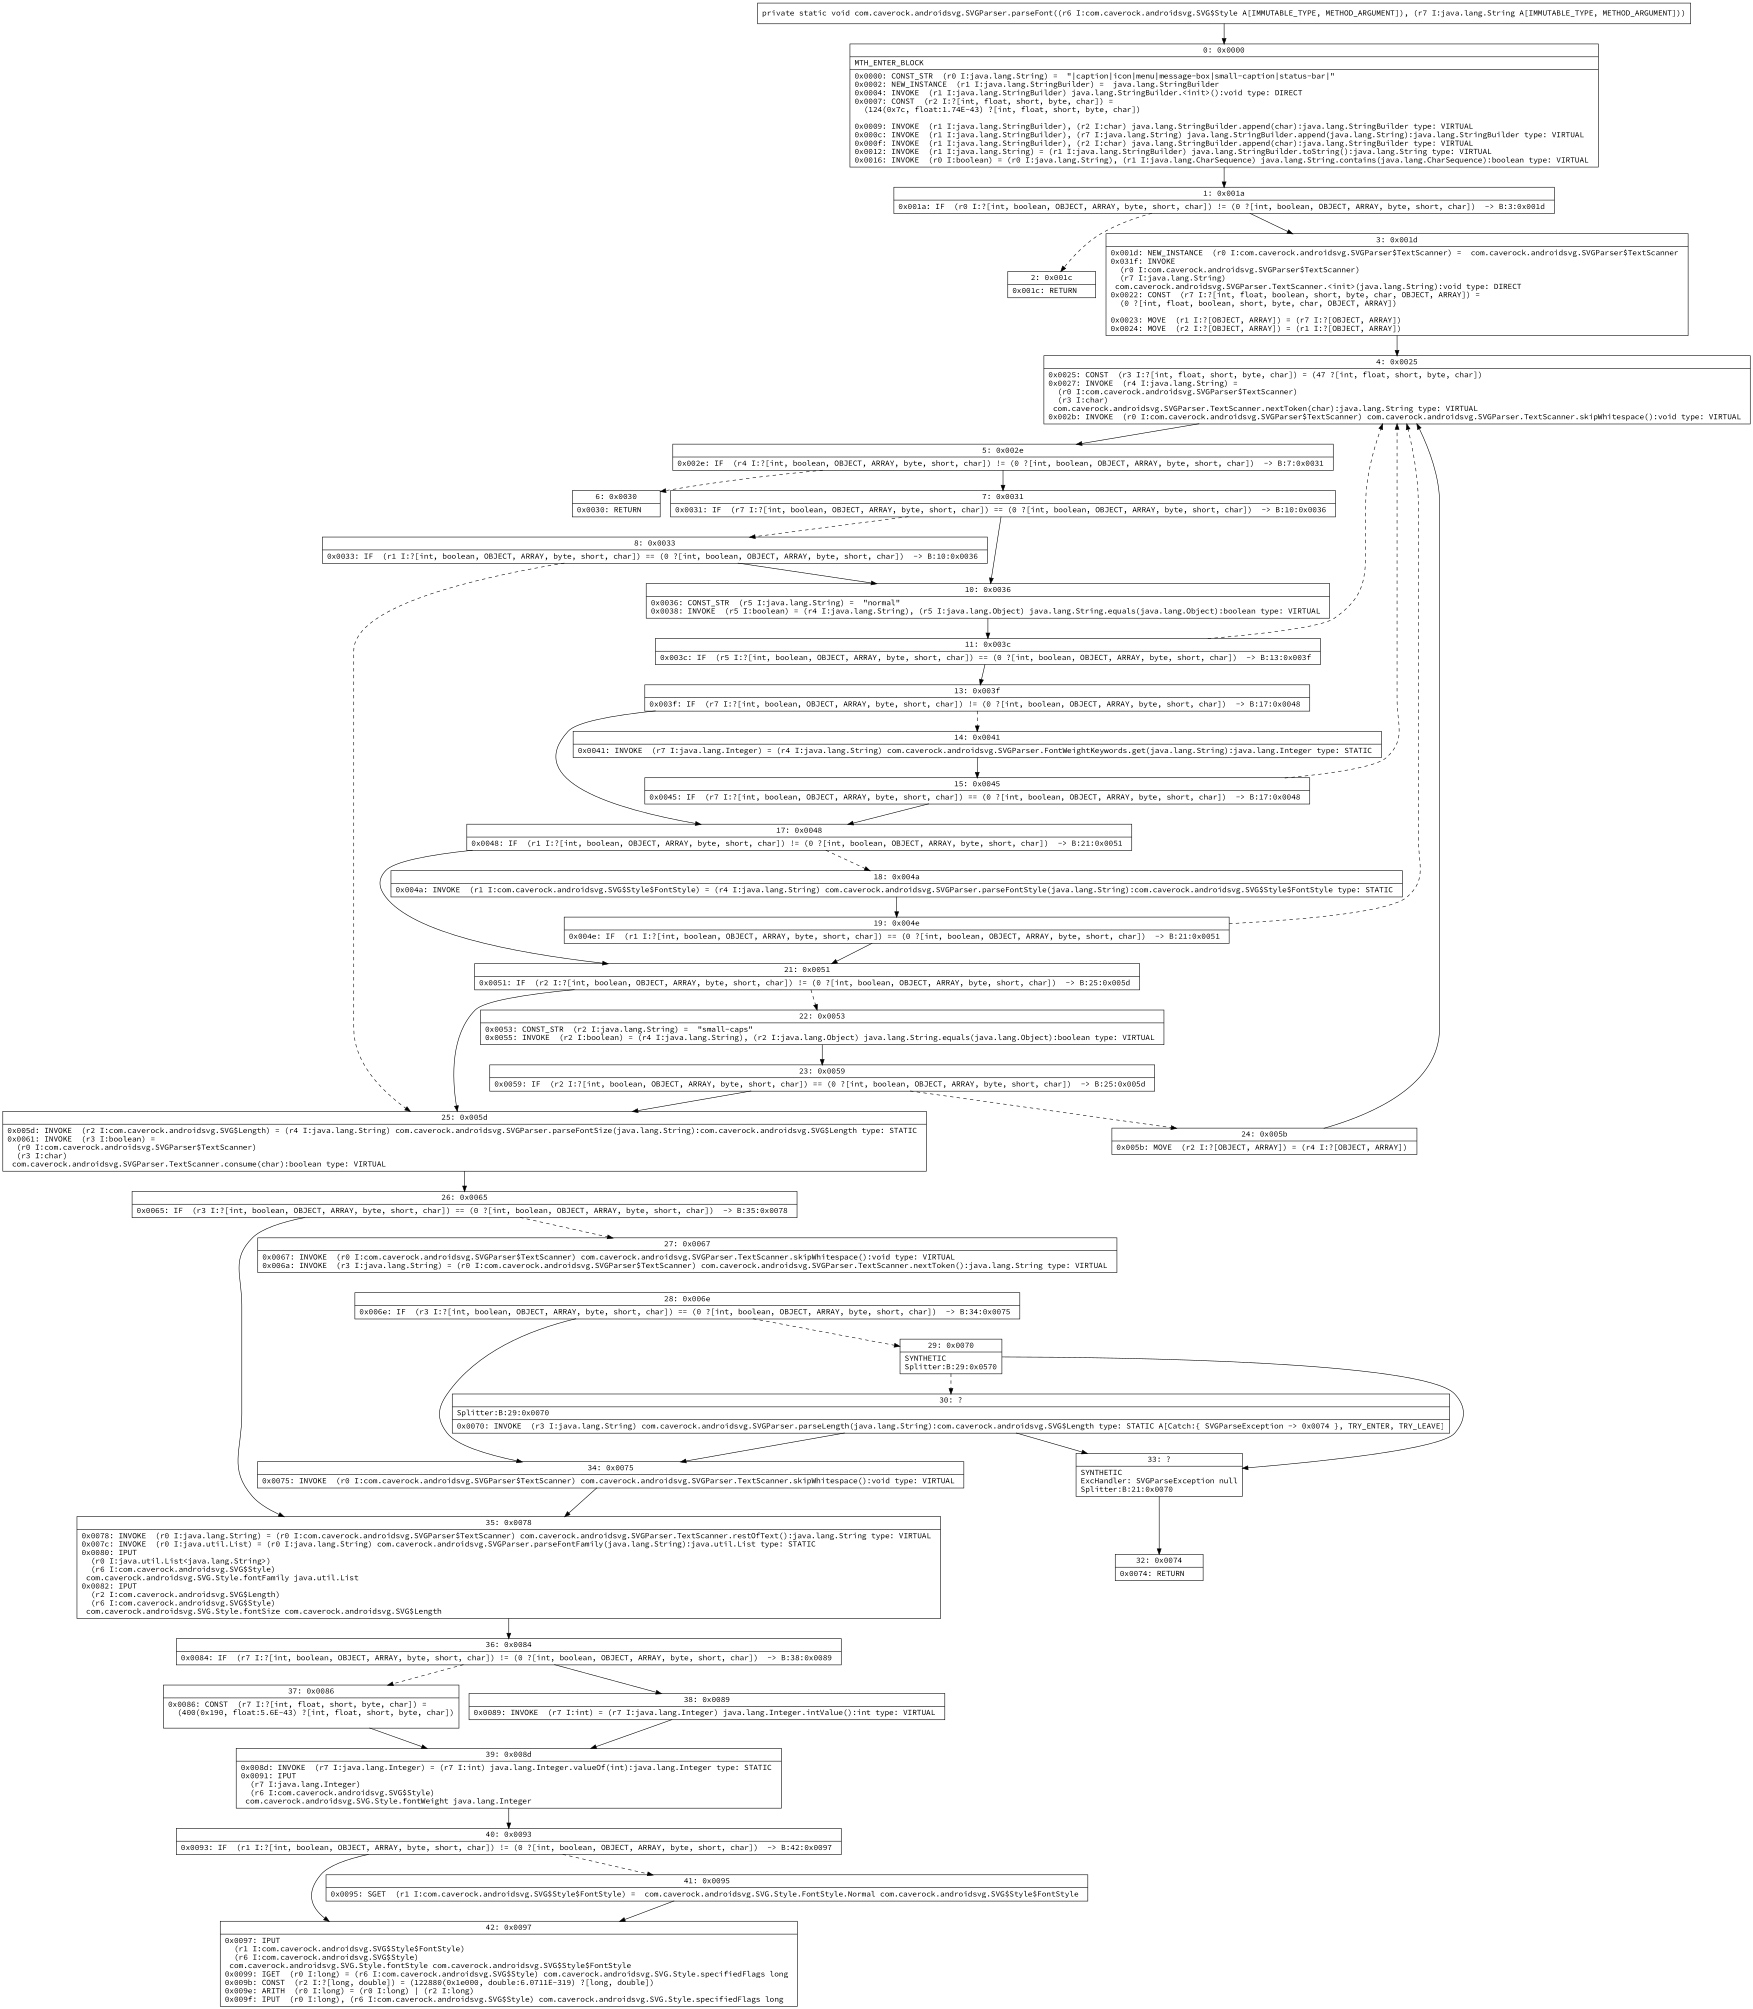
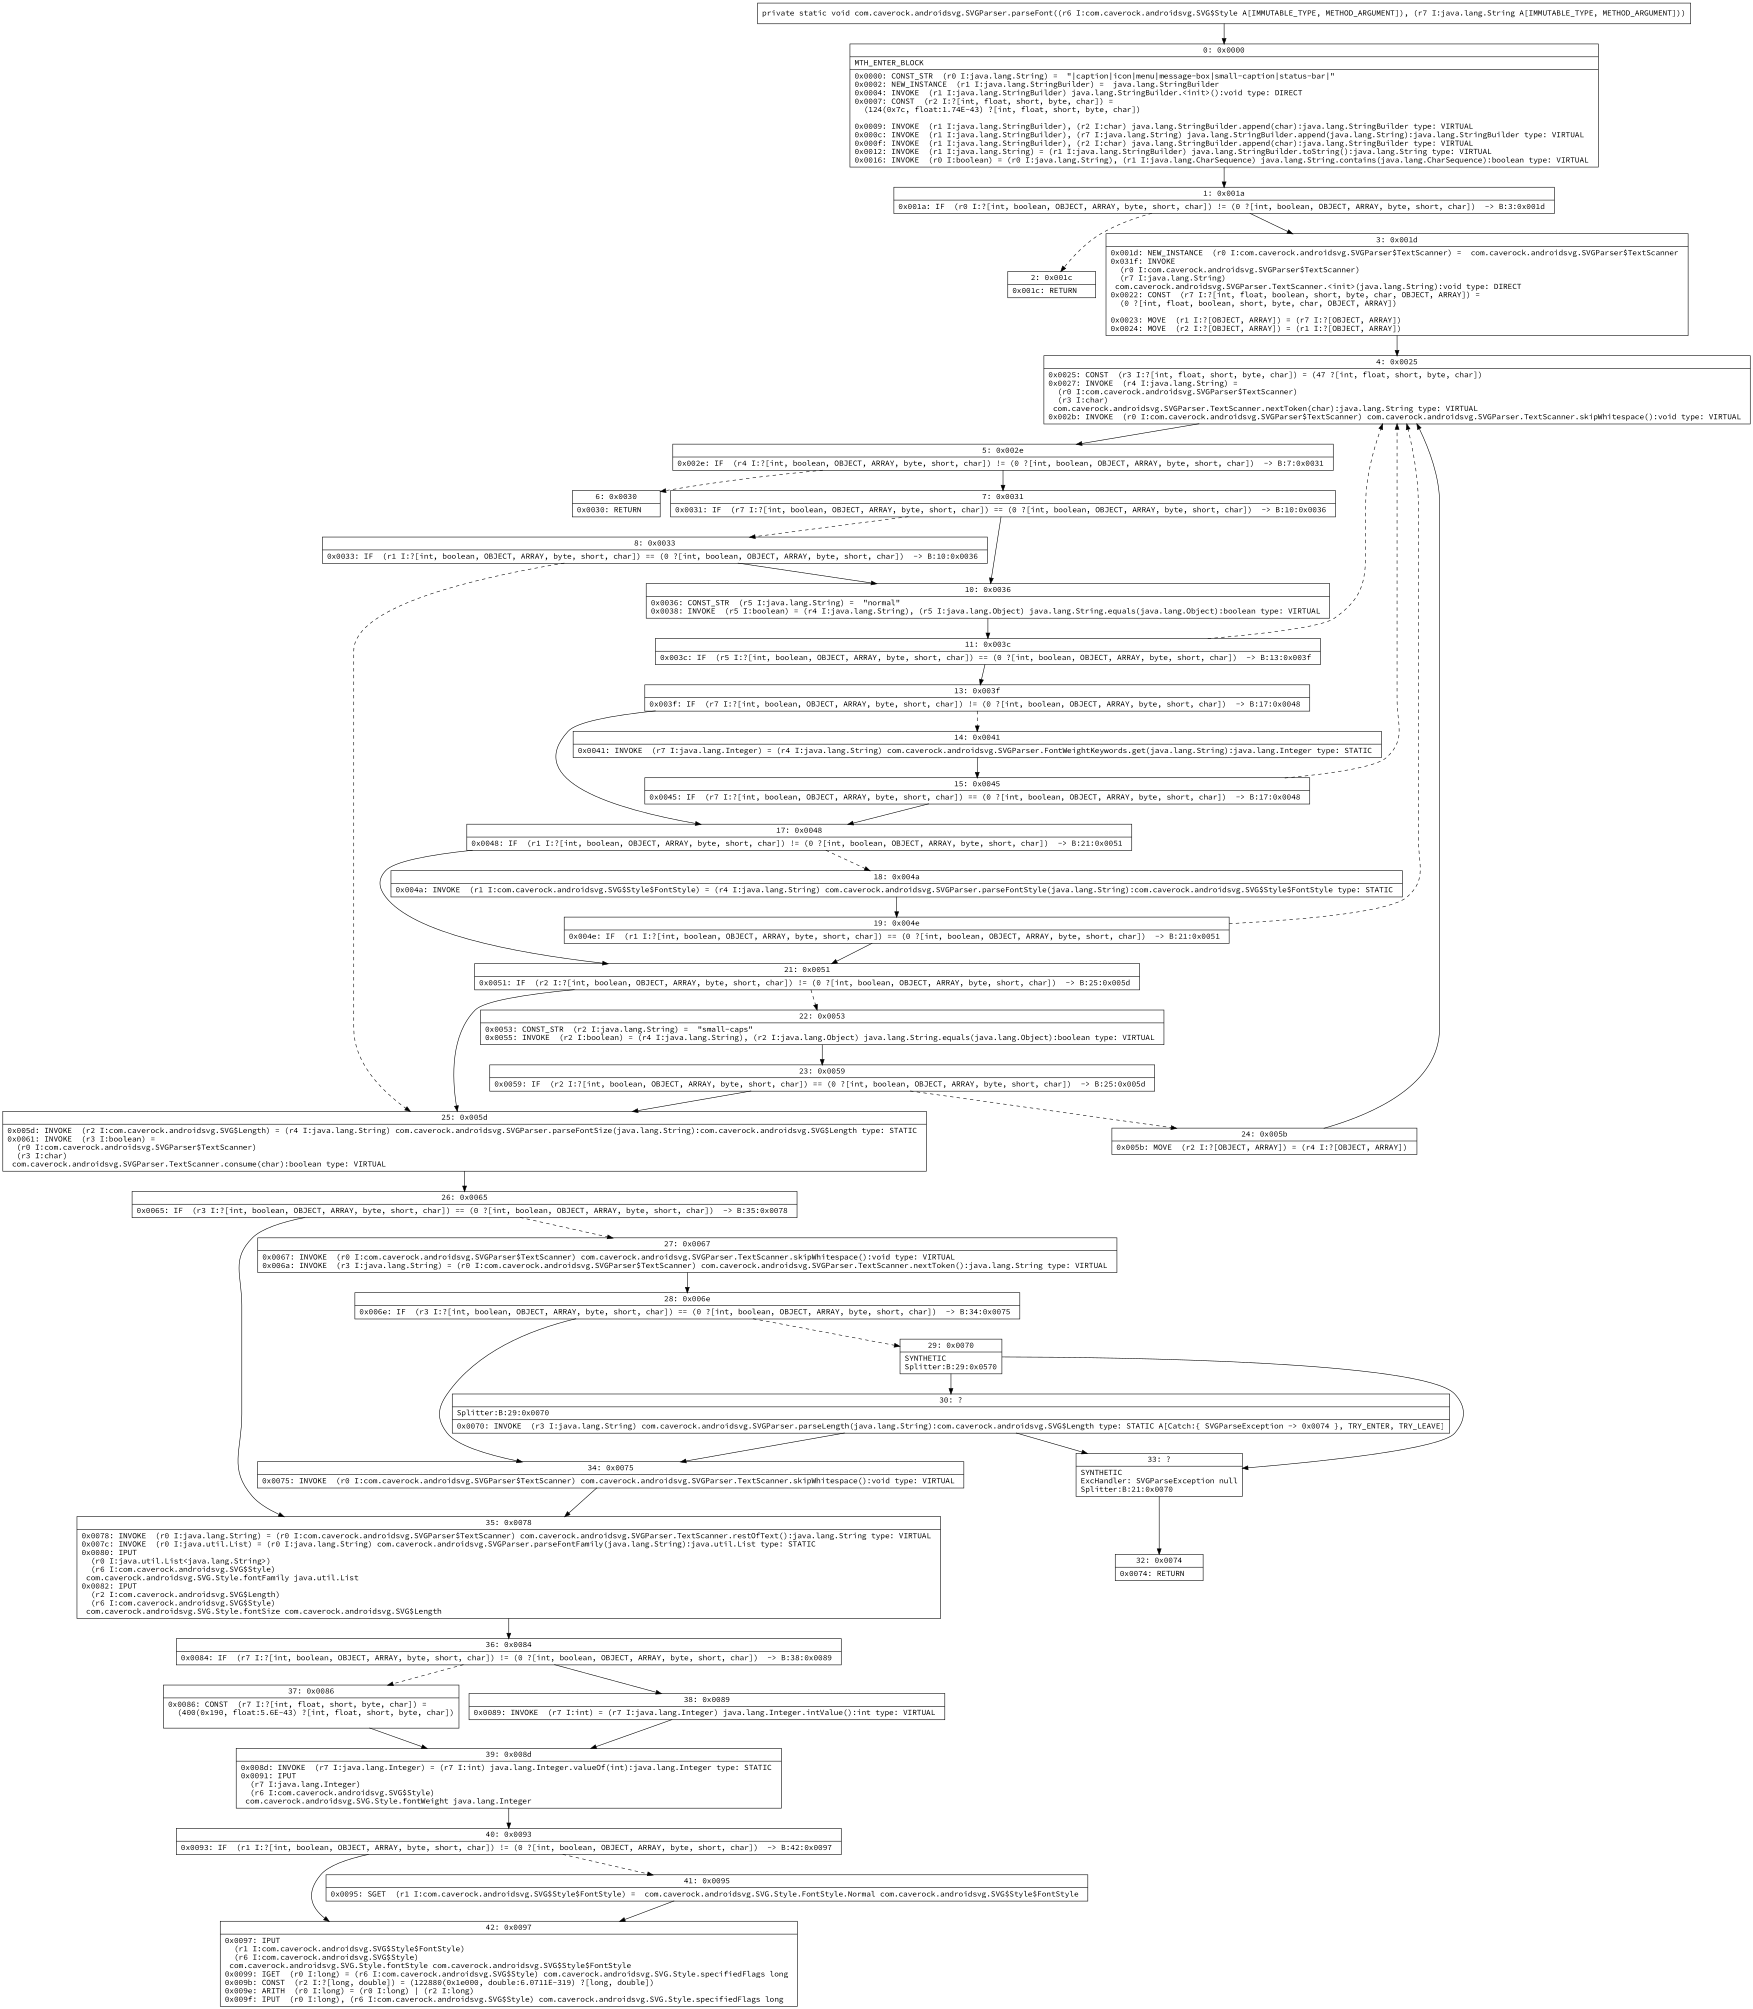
none -> (687, 1280)
(951, 1381) -> (951, 1381)
